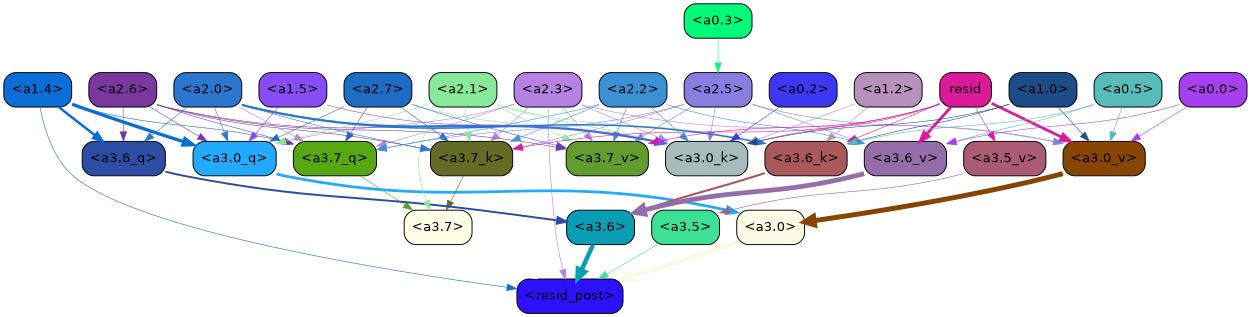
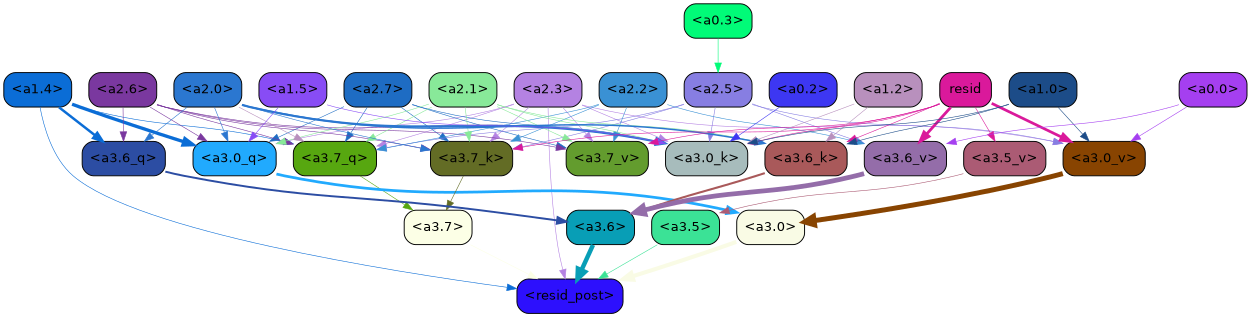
(1128, 90) -> none
(678, 115) -> none
(666, 121) -> none
(534, 125) -> (534, 125)
(419, 156) -> (403, 122)
